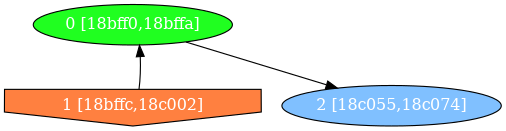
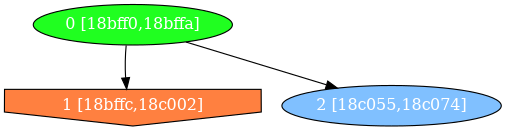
(140, 73) -> (125, 62)
